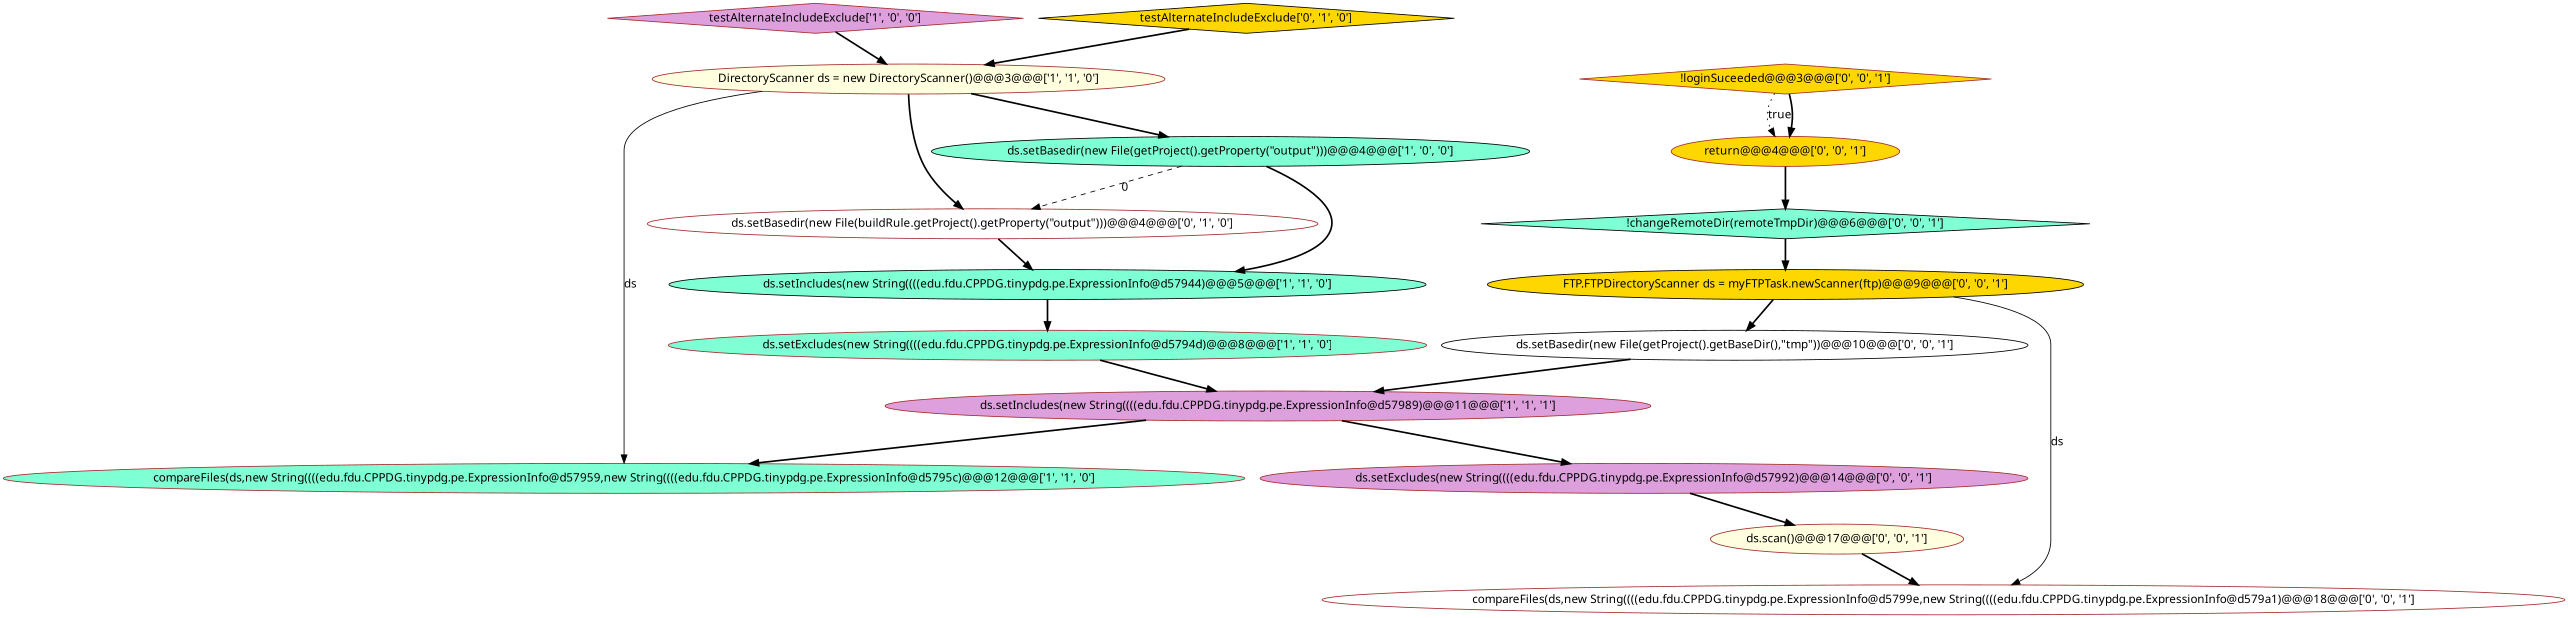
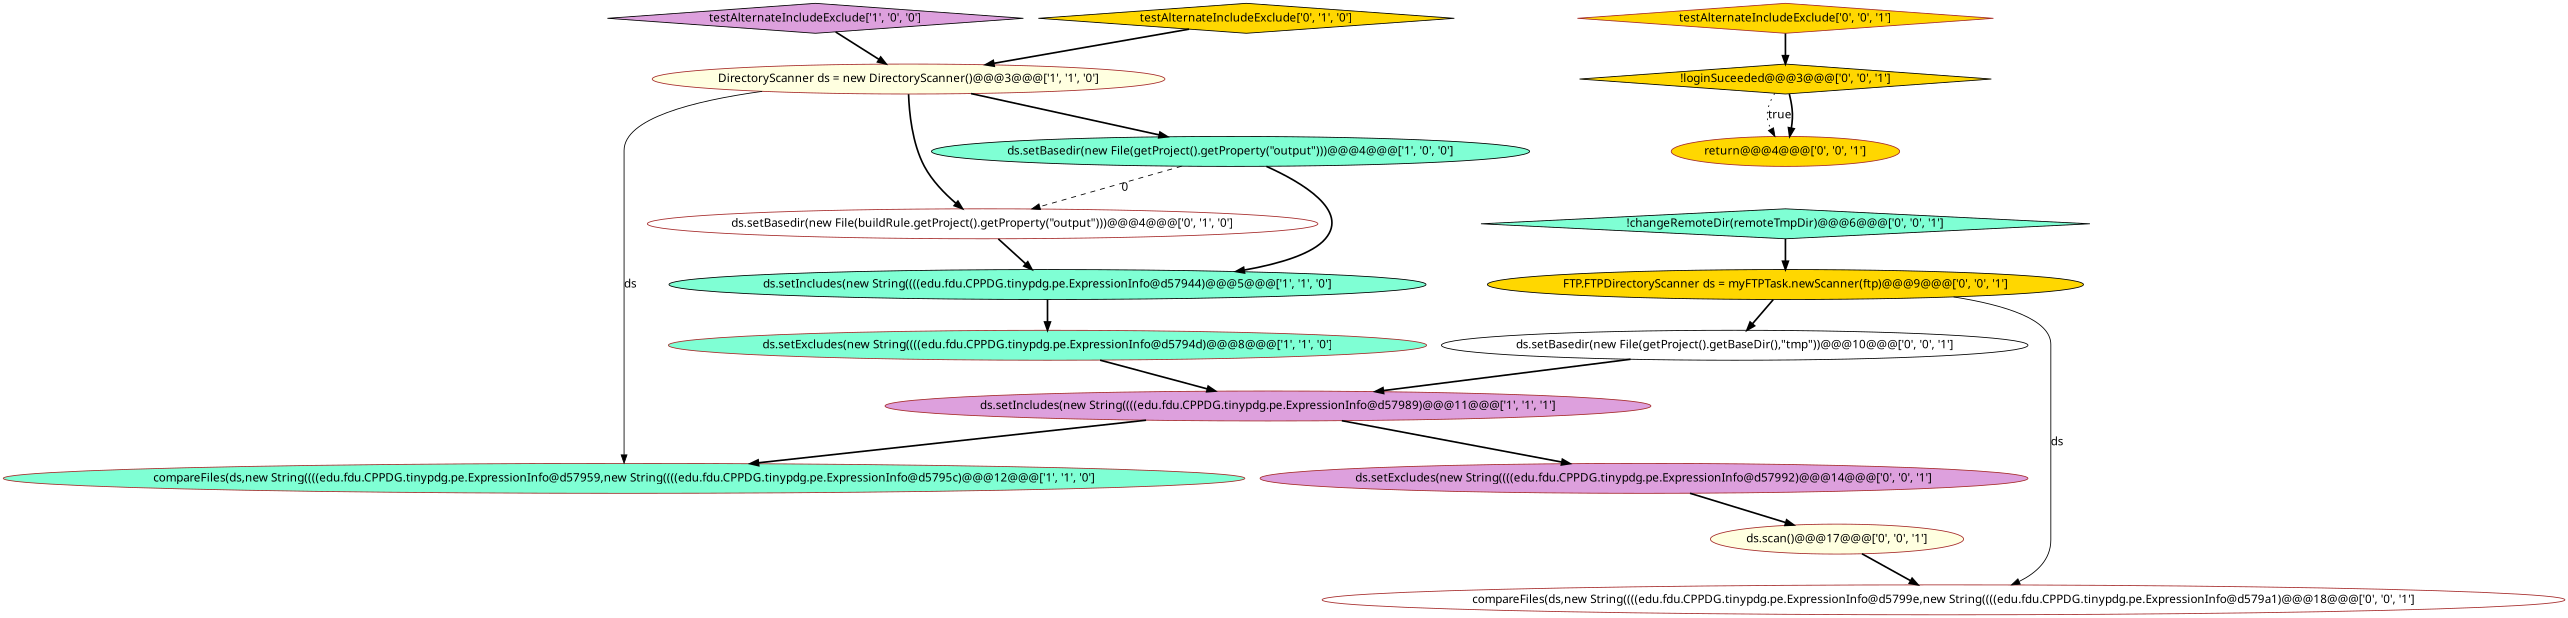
(815, 18) -> (815, 18)
none -> (1785, 18)
(1785, 79) -> (1785, 79)
(1785, 183) -> none
